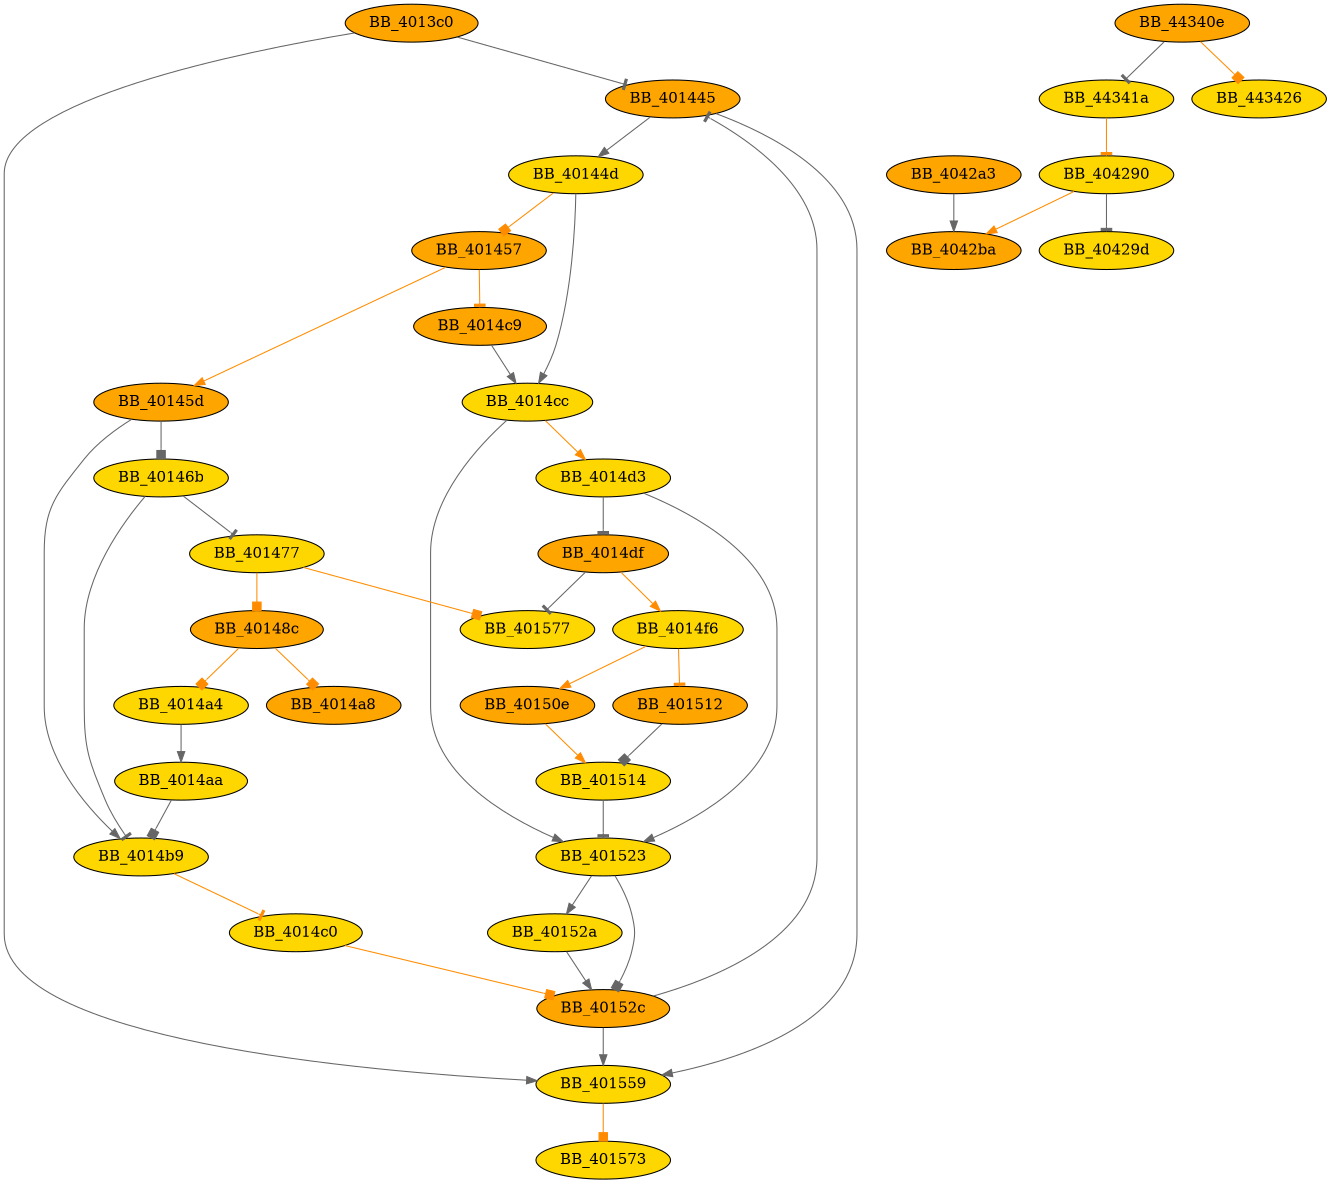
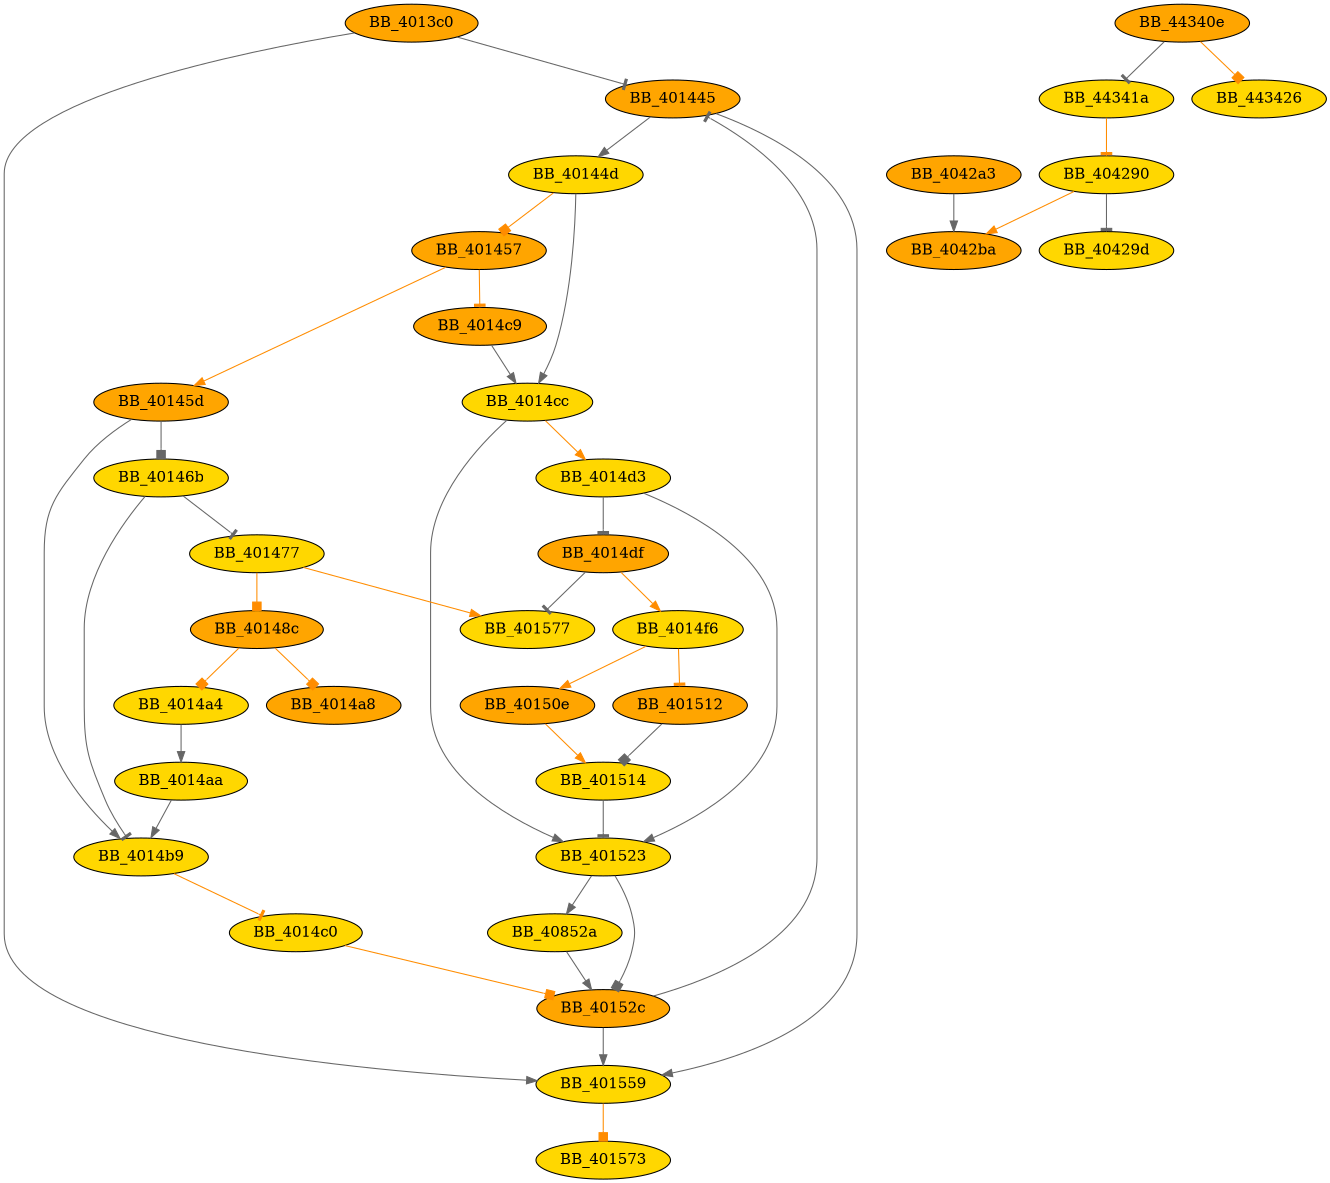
(387, 590) -> (387, 590)
(164, 814) -> (164, 814)
(555, 933) -> (555, 933)
